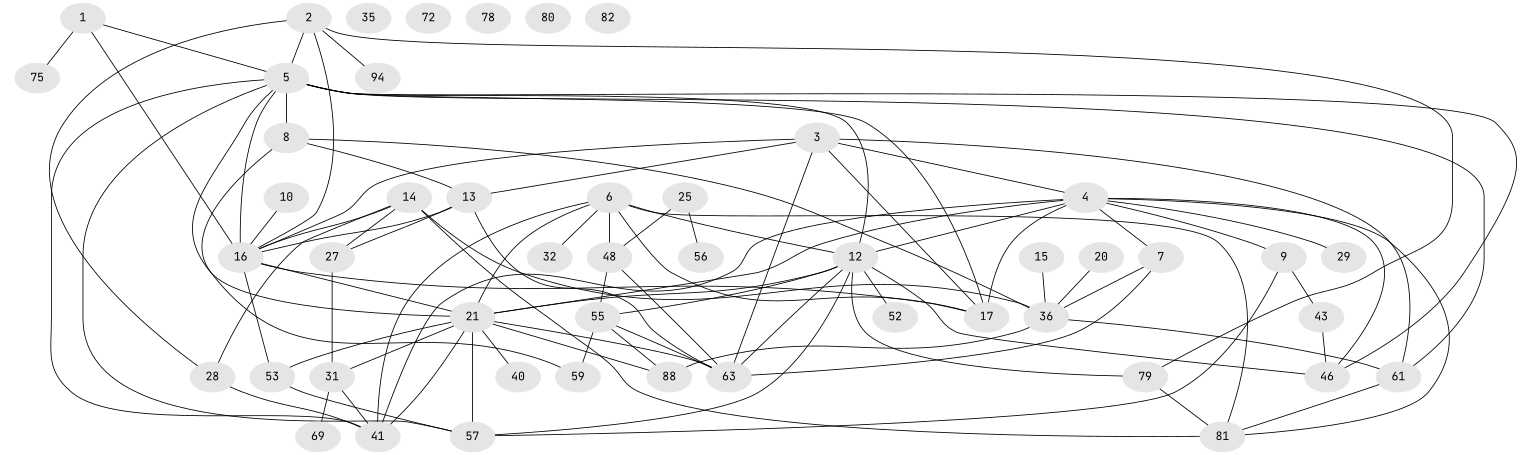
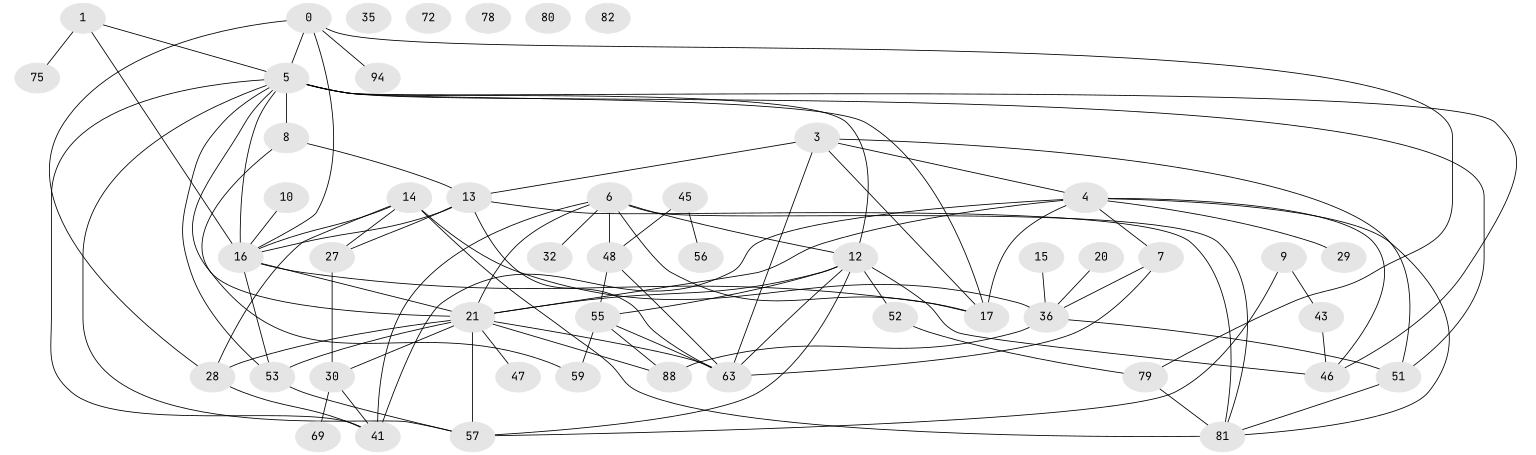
(309, 18) -> (309, 18)
(503, 158) -> none
(680, 176) -> none
(685, 198) -> (685, 198)
none -> (937, 214)
none -> (183, 222)
(1187, 223) -> none
(970, 228) -> none
(960, 364) -> (1017, 354)
(332, 377) -> (332, 377)
(518, 377) -> (518, 377)
(1399, 377) -> (1399, 377)
(430, 380) -> (344, 337)
